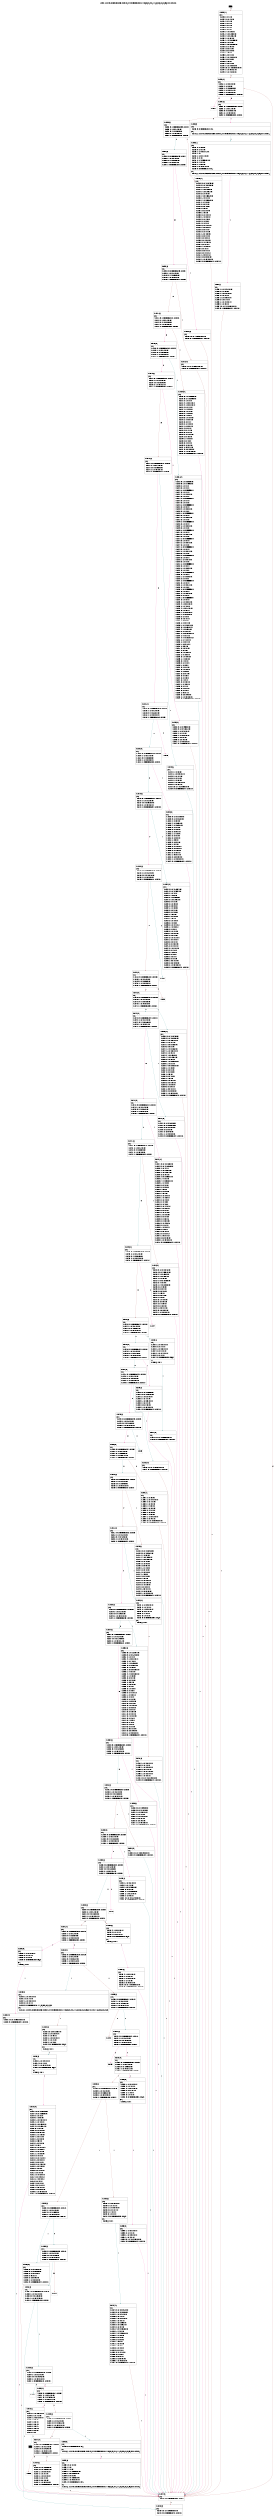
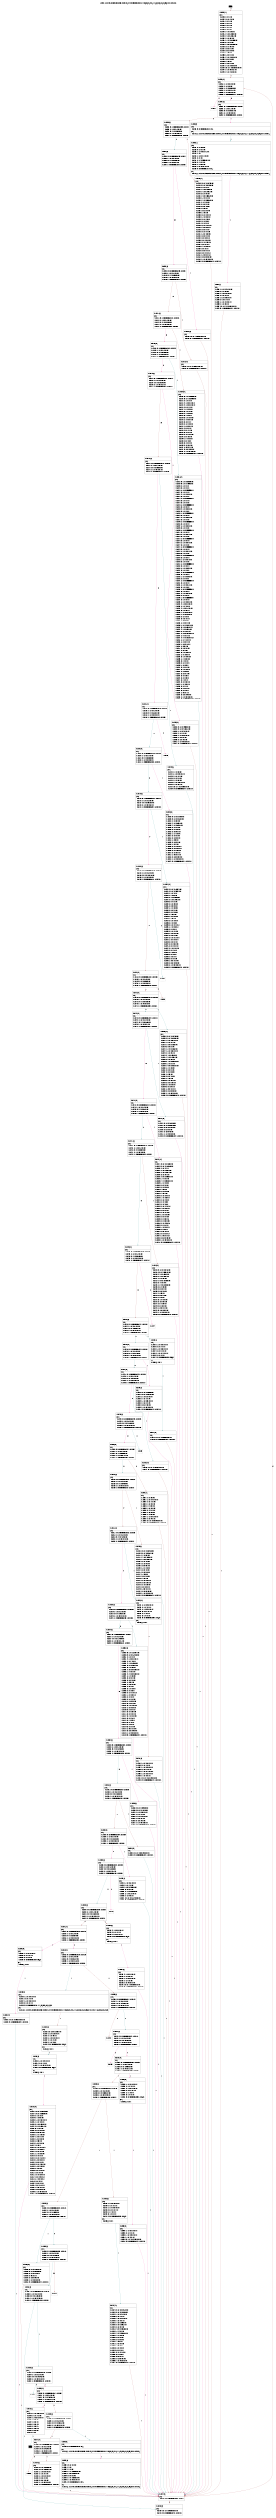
(171, 2502) -> (169, 2503)
